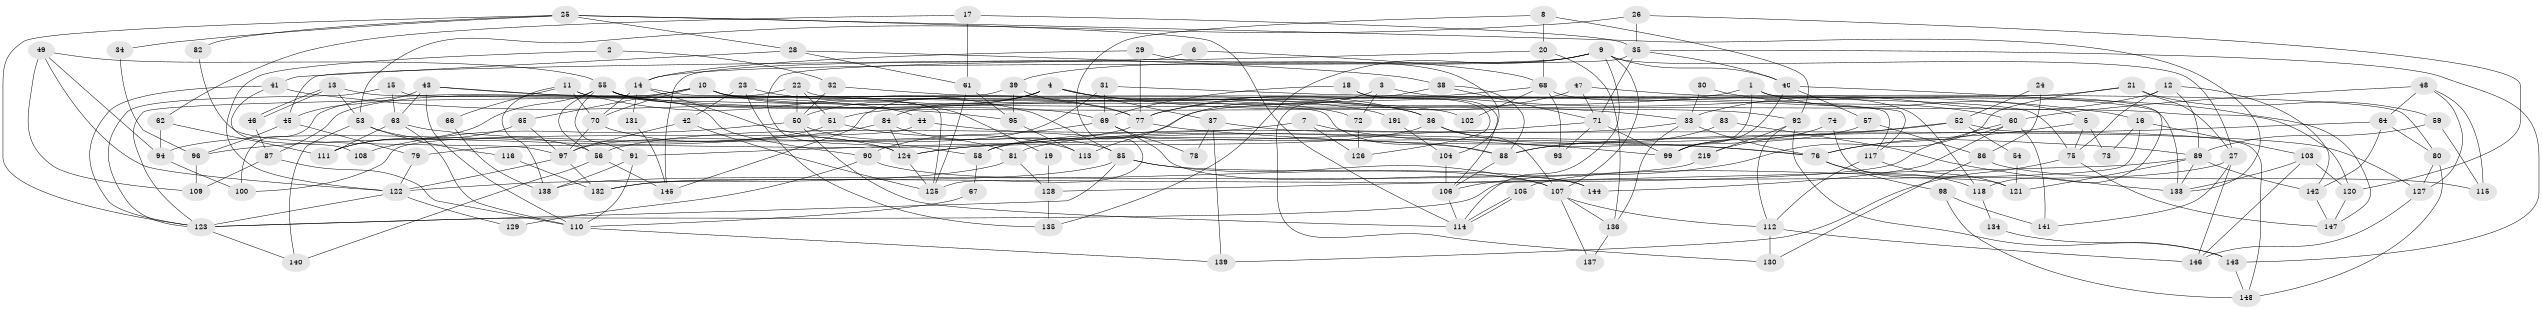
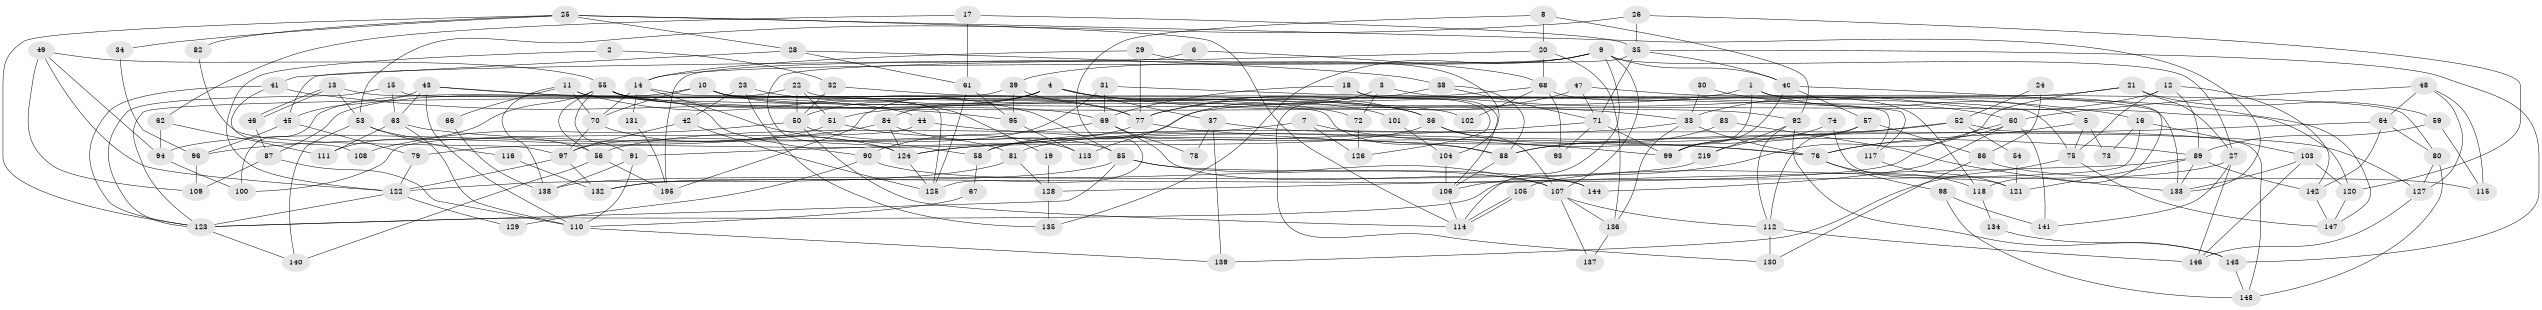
(523, 121) -> none
(1395, 121) -> (1395, 121)
(1819, 183) -> (1790, 158)
(667, 192) -> (667, 192)
